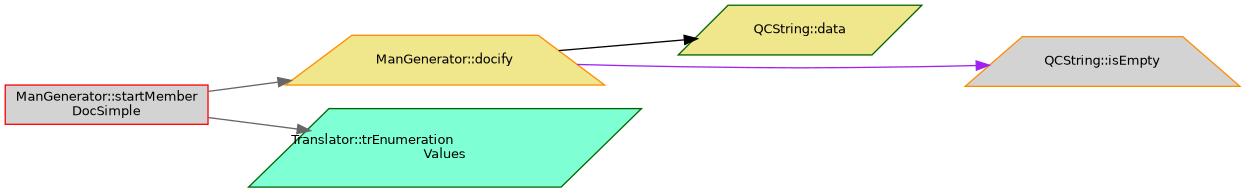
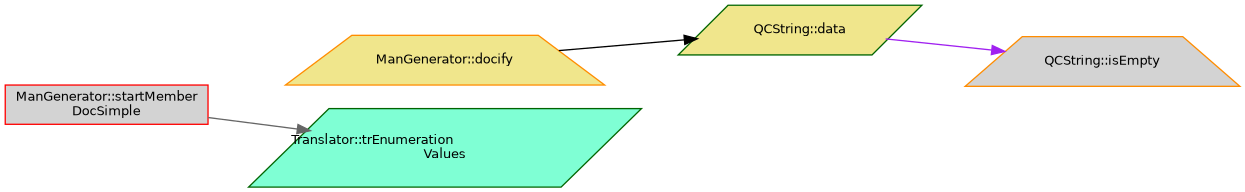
(777, 68) -> (939, 44)
(243, 87) -> none
